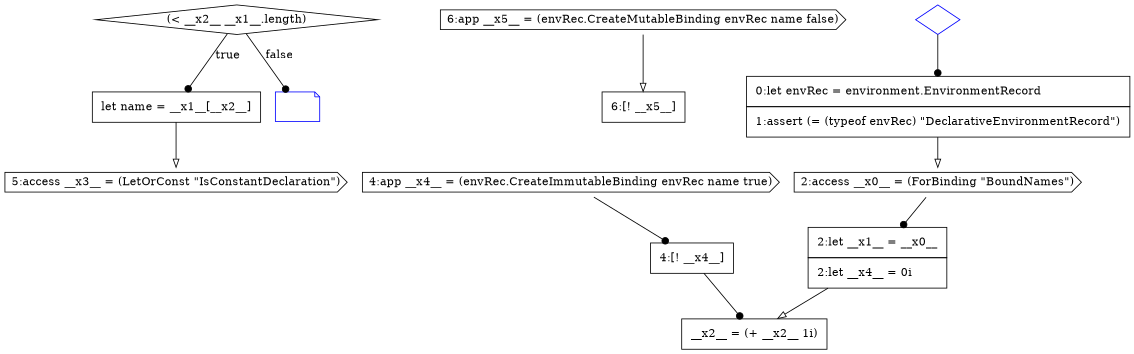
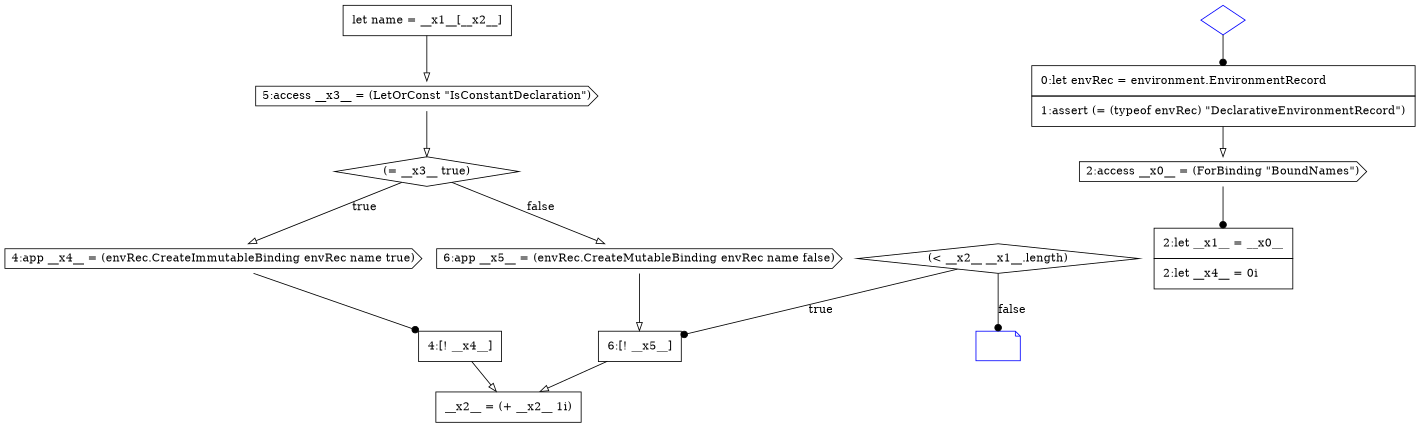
(209, 60) -> (822, 301)
none -> (427, 172)
(721, 293) -> (481, 373)
(807, 301) -> (578, 375)
